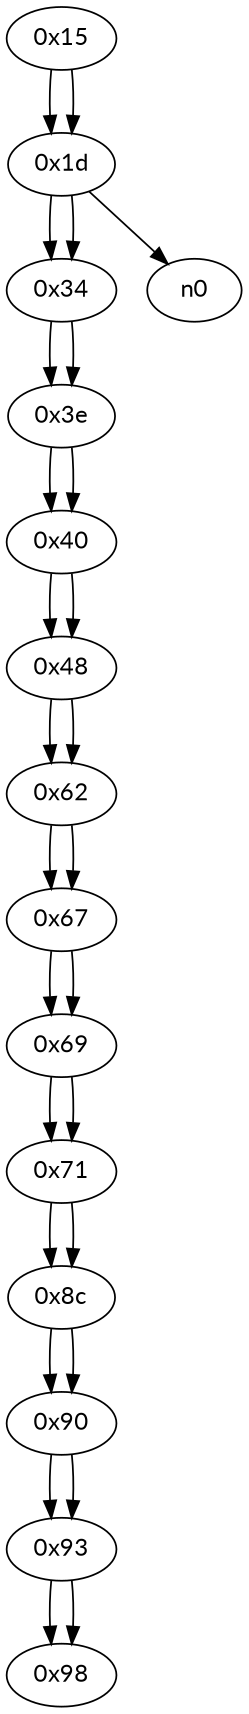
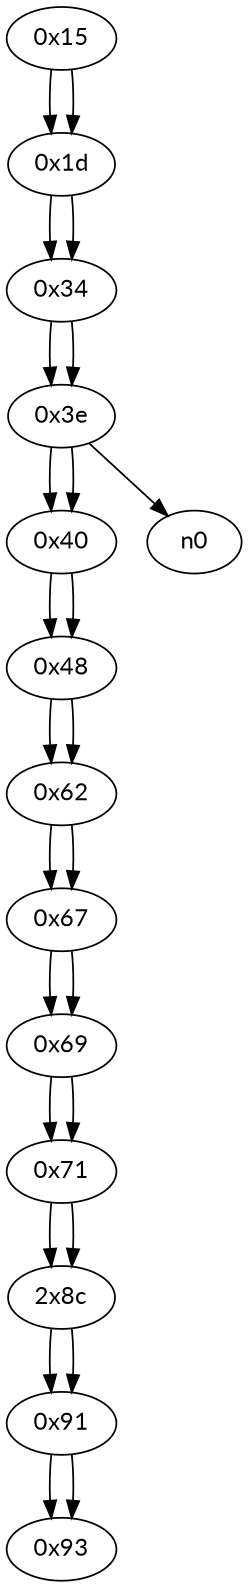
(122, 222) -> (122, 473)
(62, 1297) -> (62, 1297)
(62, 1423) -> (62, 1423)
(62, 1675) -> none
